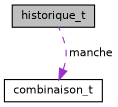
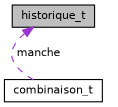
(66, 48) -> (13, 59)
